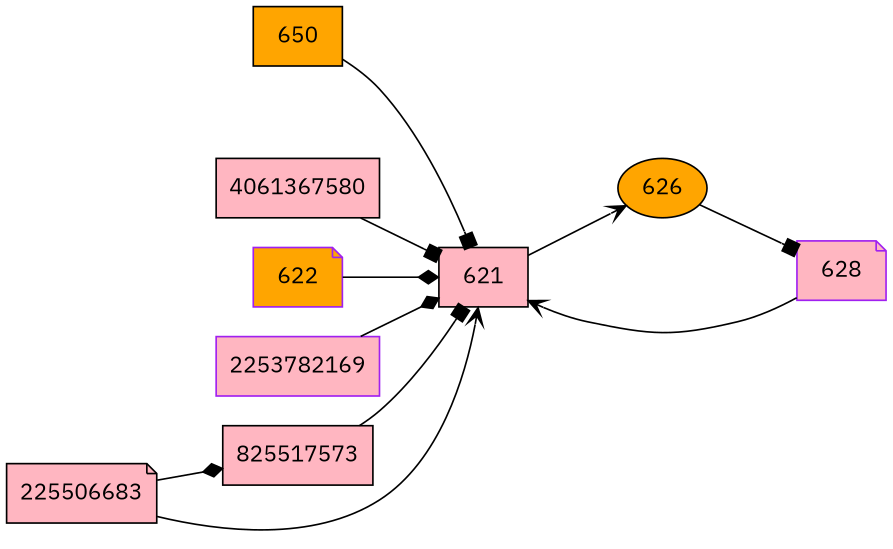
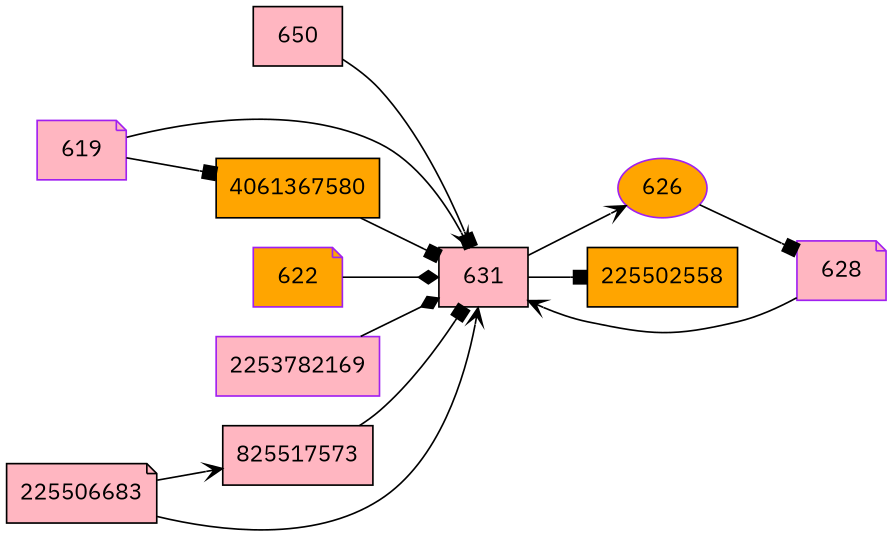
(298, 36) -> (298, 36)
none -> (82, 150)
(298, 188) -> (298, 188)
(662, 188) -> (662, 188)
(483, 277) -> (483, 277)
none -> (662, 277)
(181, 476) -> (181, 476)
